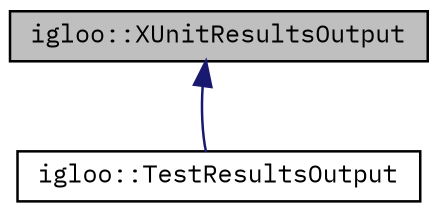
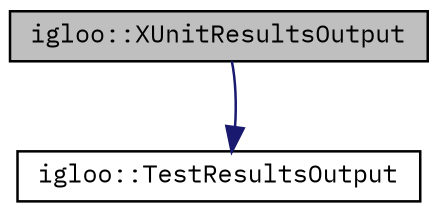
(202, 119) -> (235, 94)
